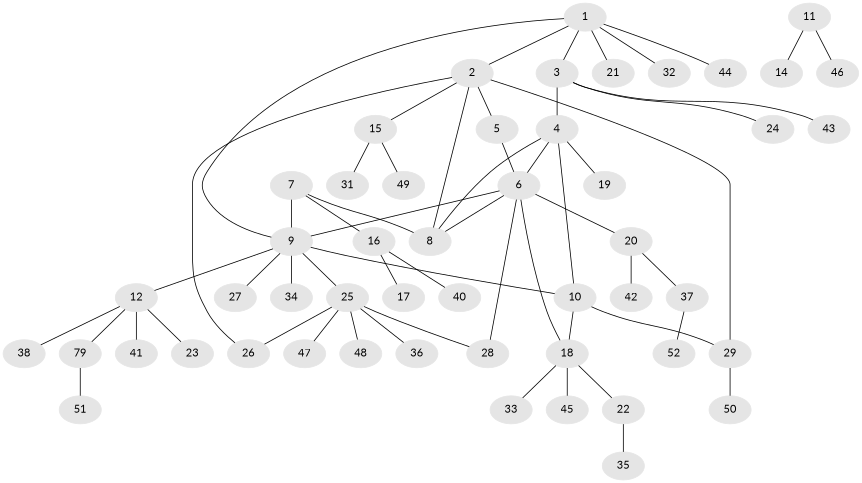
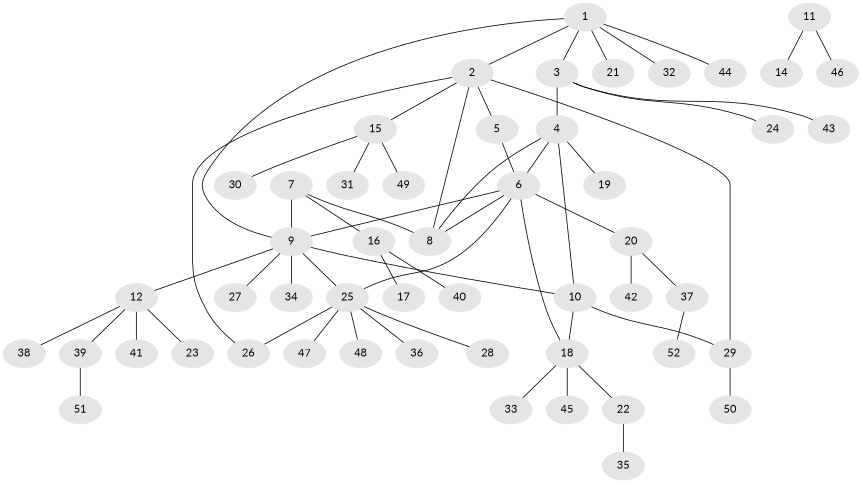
none -> (235, 185)
(503, 270) -> (449, 261)
(80, 354) -> (80, 354)
